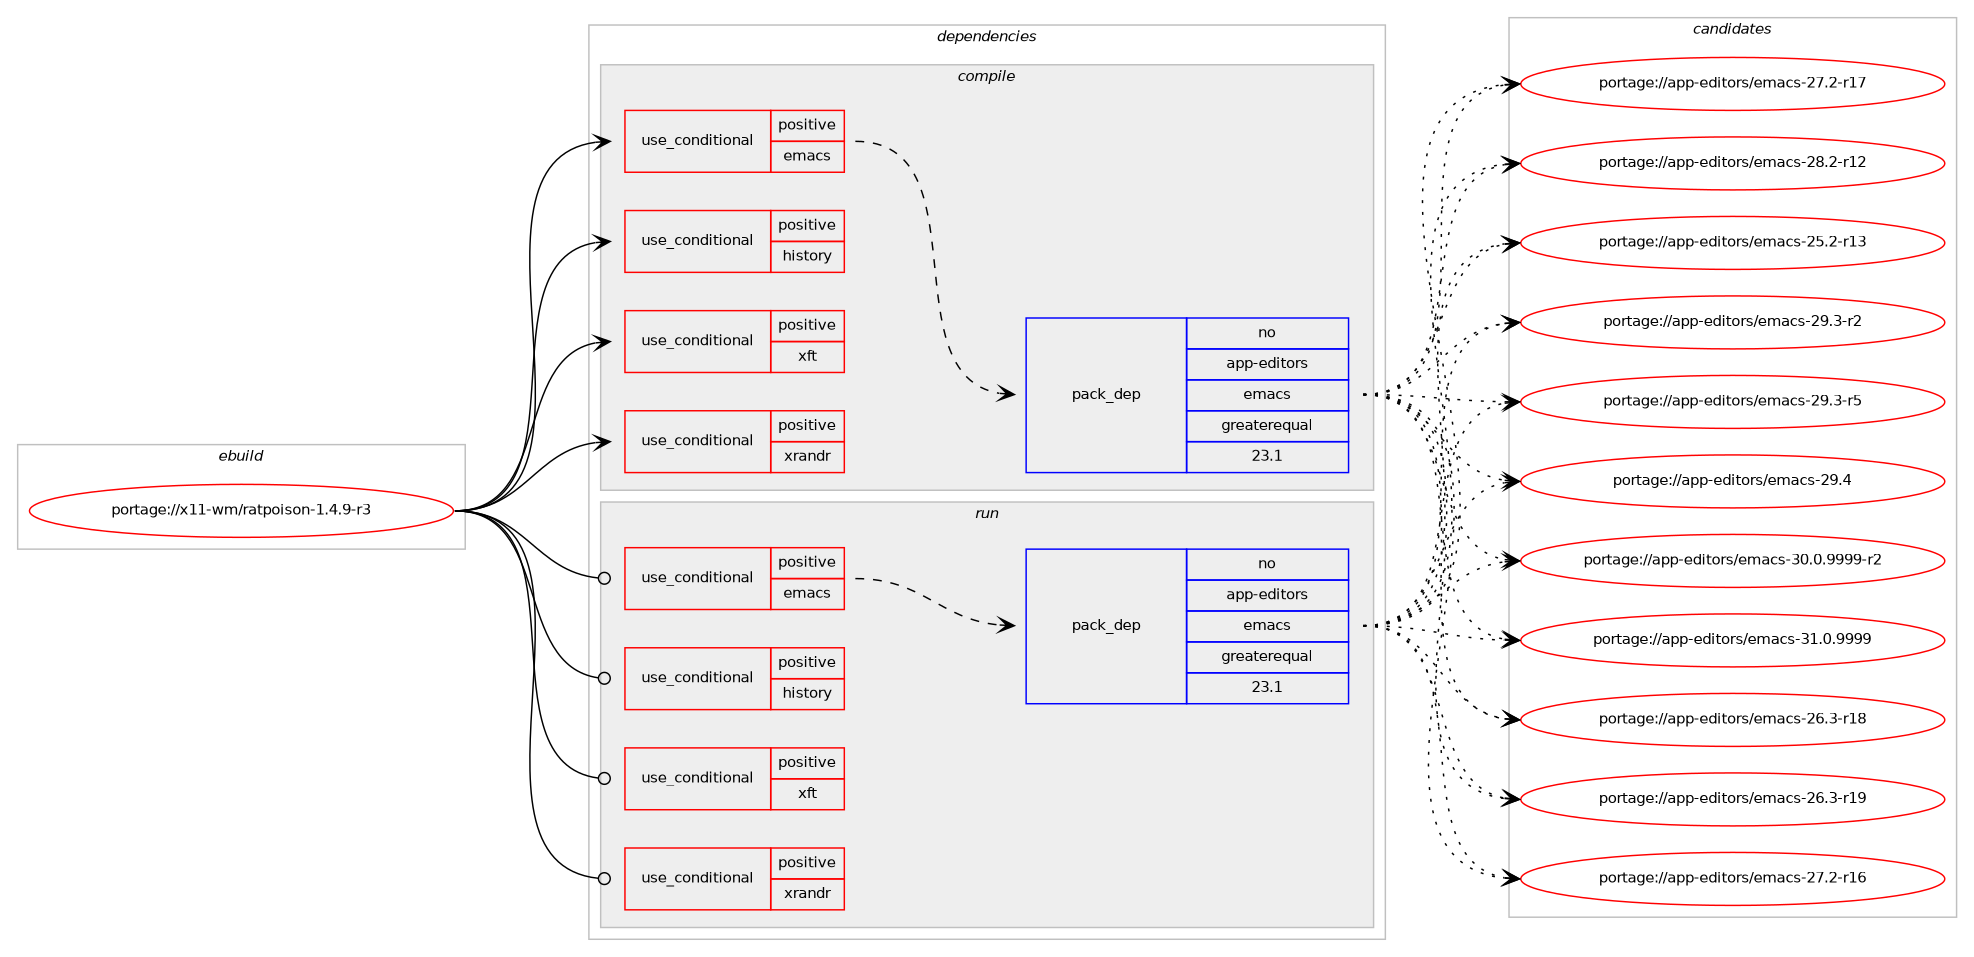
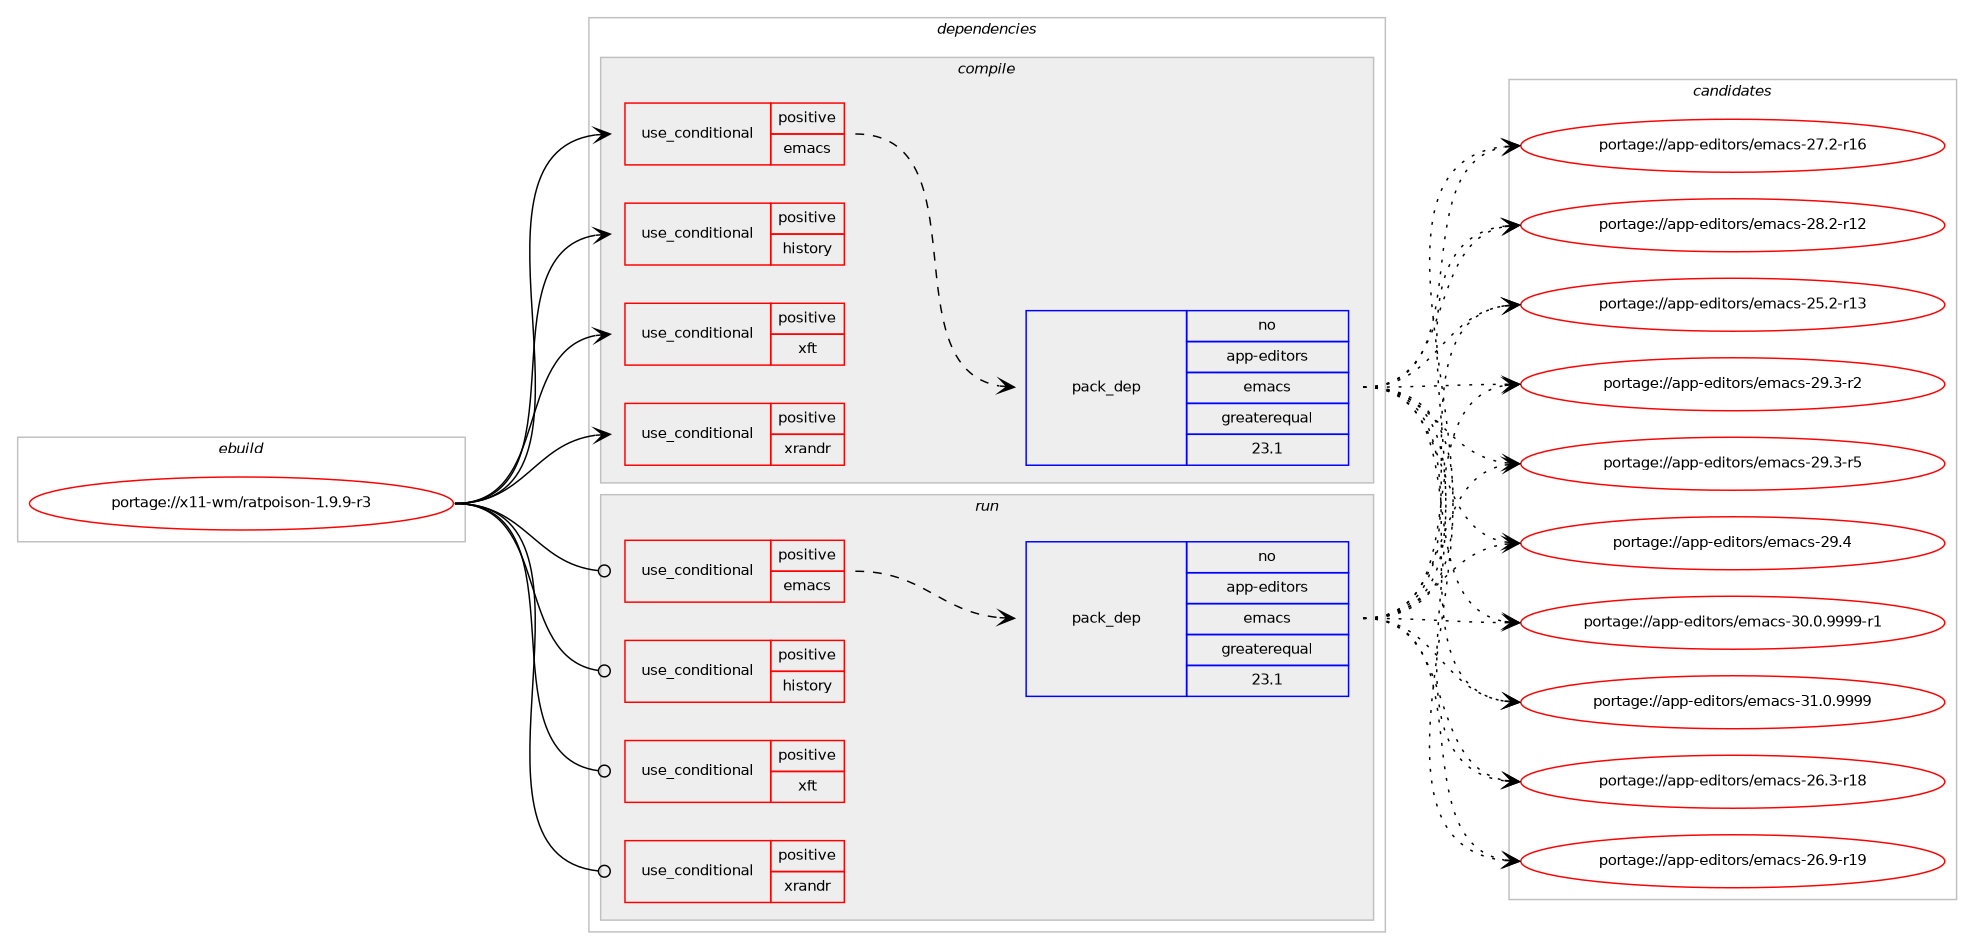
(1733, 84) -> none
(241, 511) -> (241, 504)
(1733, 561) -> (1733, 623)
(1733, 799) -> (1733, 861)
